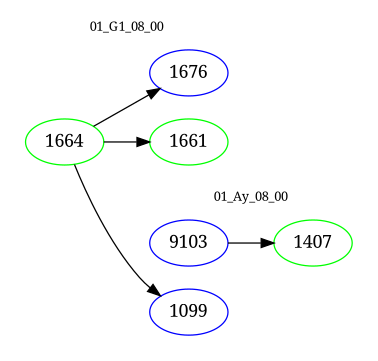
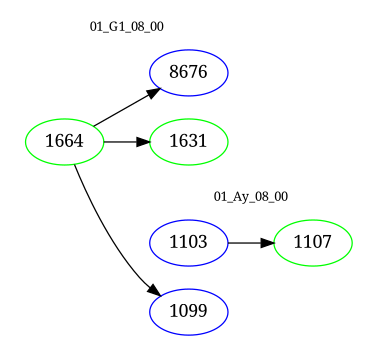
(189, 73) -> (189, 73)
(189, 142) -> (189, 142)
(189, 243) -> (189, 243)
(313, 243) -> (313, 243)
